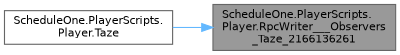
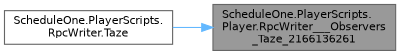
(89, 27) -> (89, 27)
